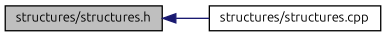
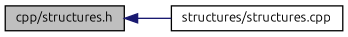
(84, 18) -> (65, 18)
